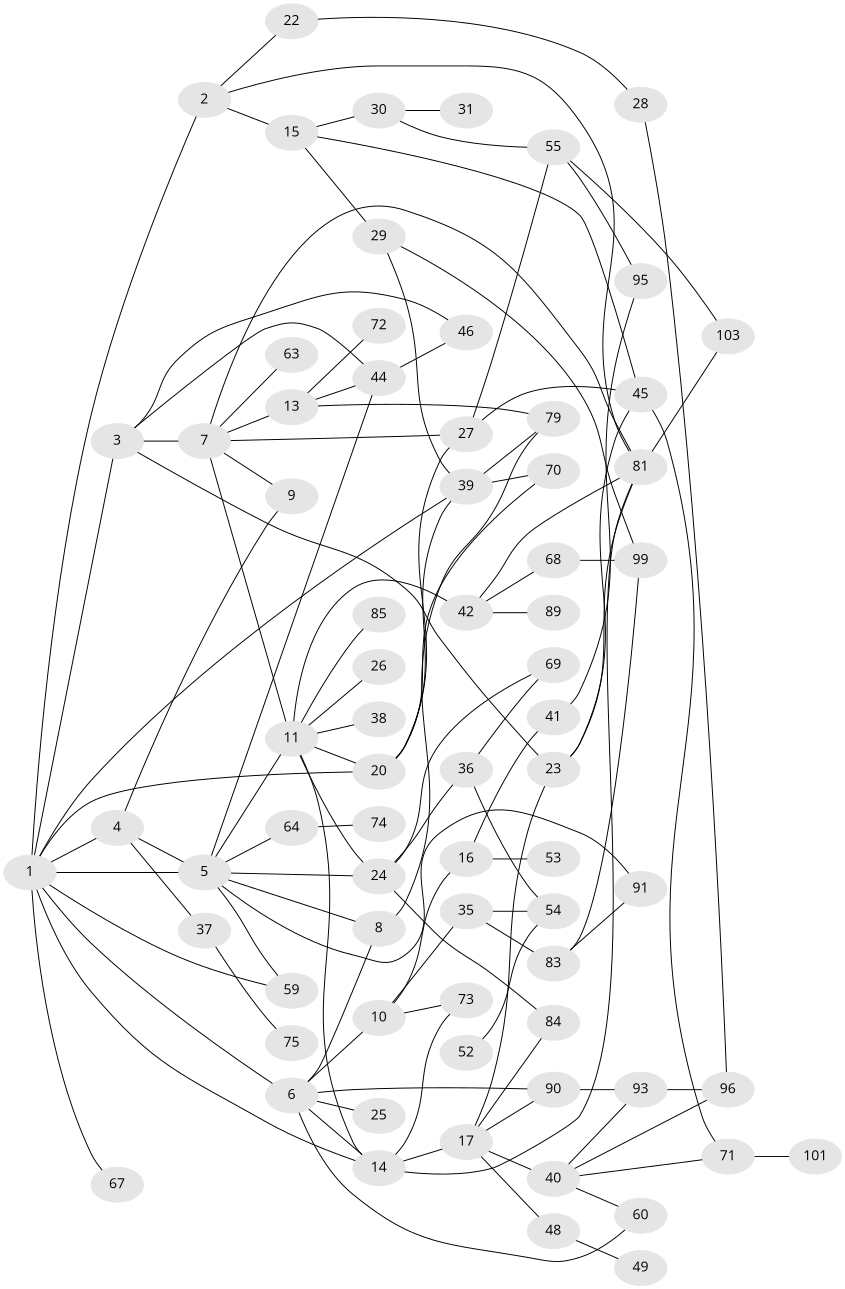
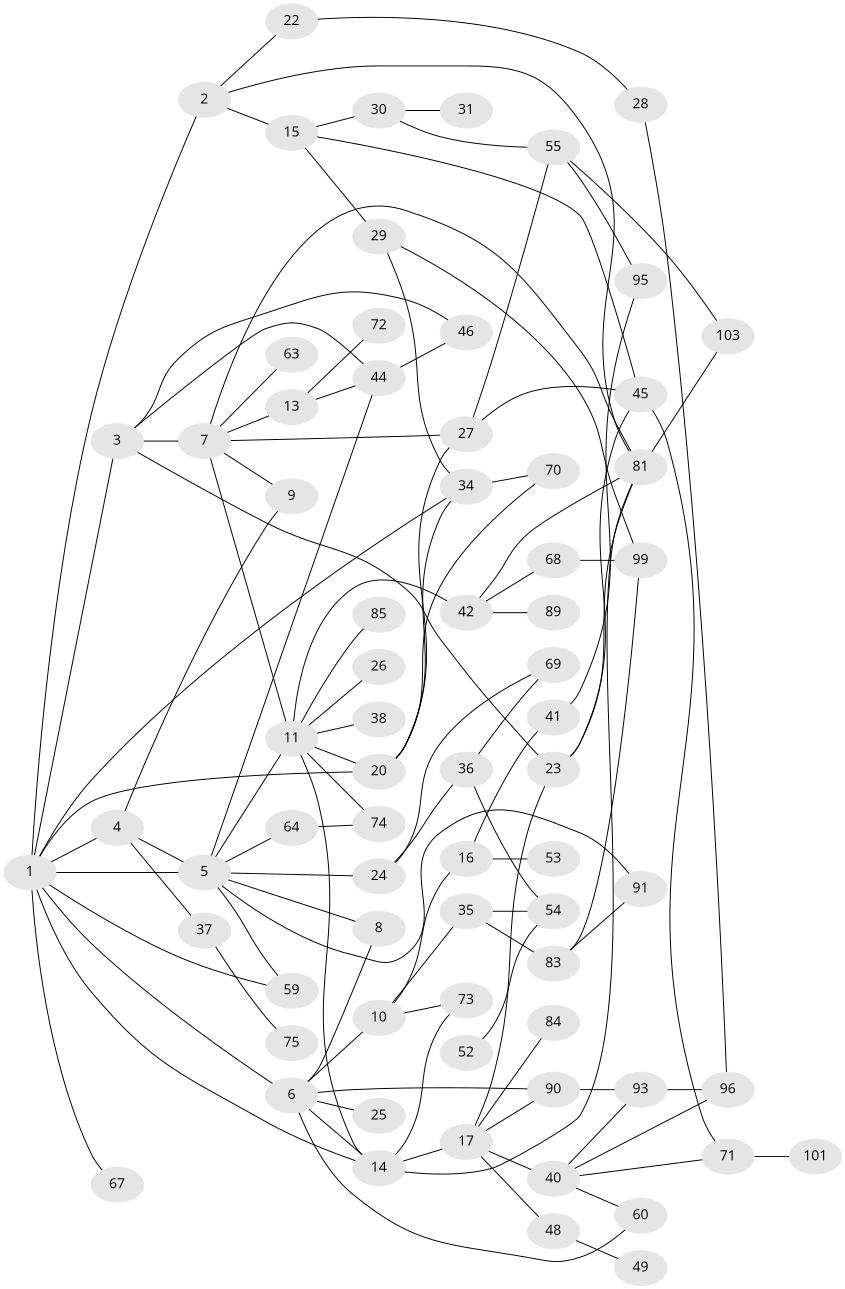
(554, 419) -> none
(466, 487) -> (466, 487)
(328, 811) -> (336, 781)
(462, 954) -> none
